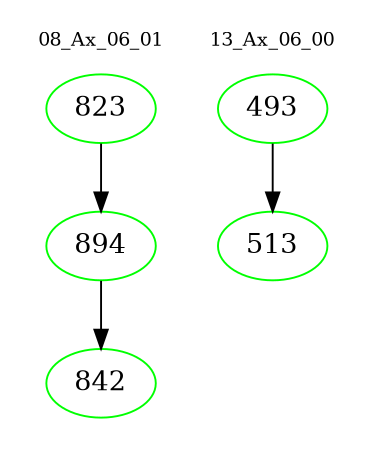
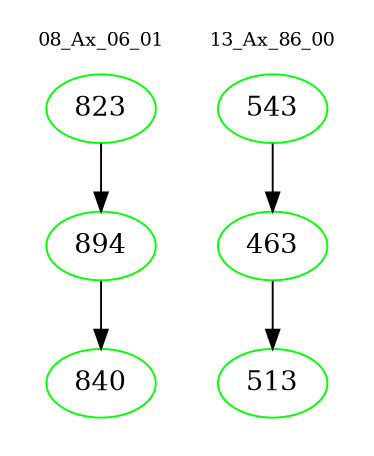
(273, 41) -> (273, 41)
(273, 109) -> (273, 246)
none -> (273, 109)
(101, 383) -> (101, 383)
